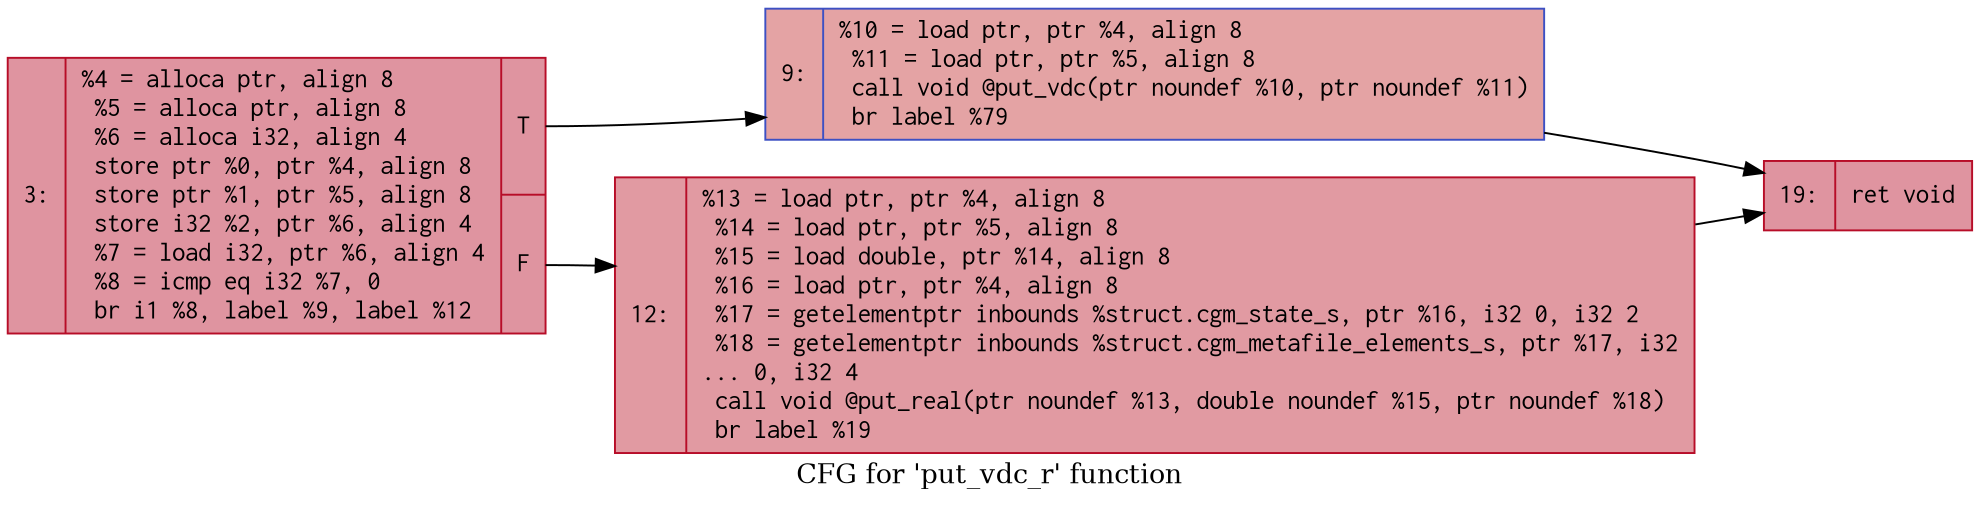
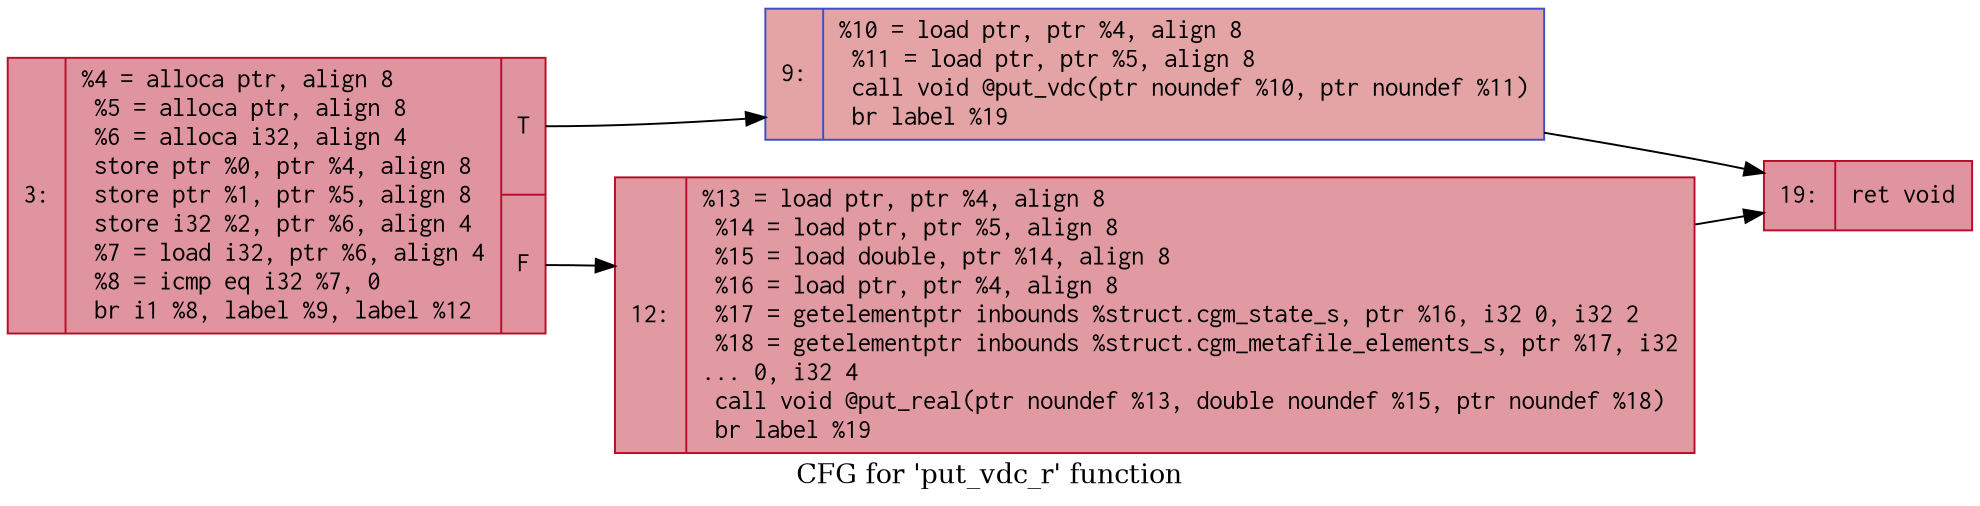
(923, 117) -> (923, 117)
